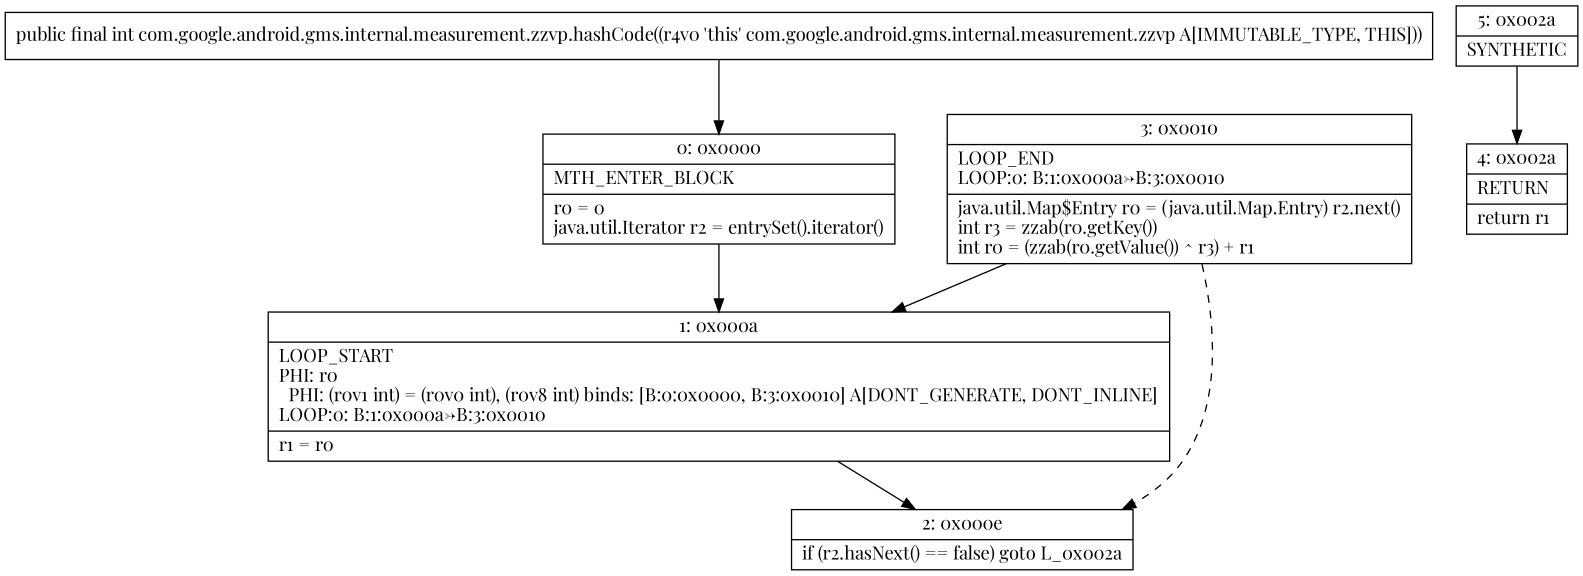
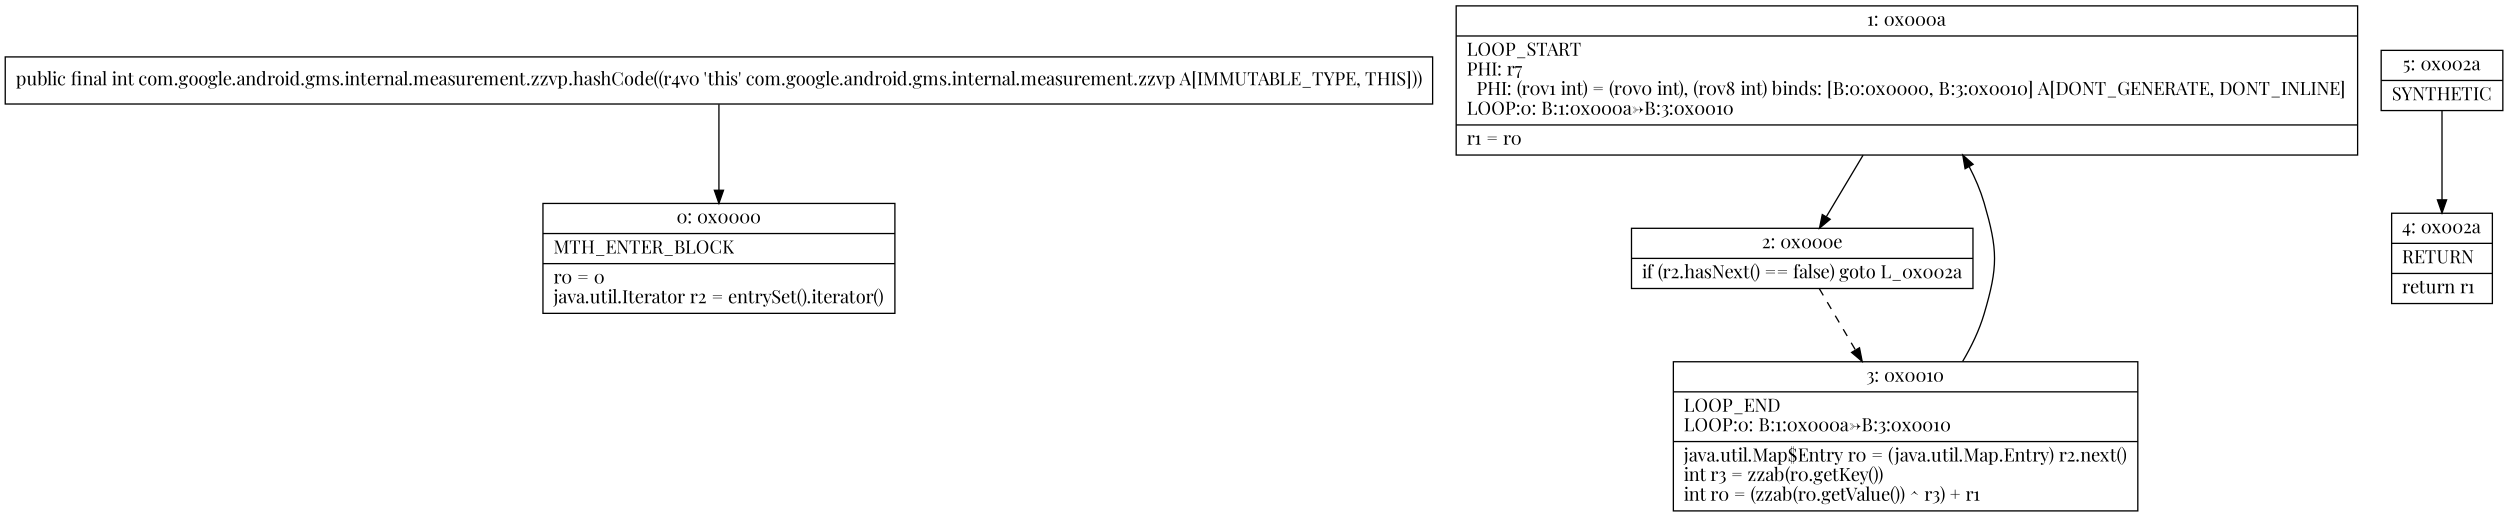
(719, 271) -> none
(311, 376) -> (1497, 70)
(1208, 397) -> (1837, 319)
